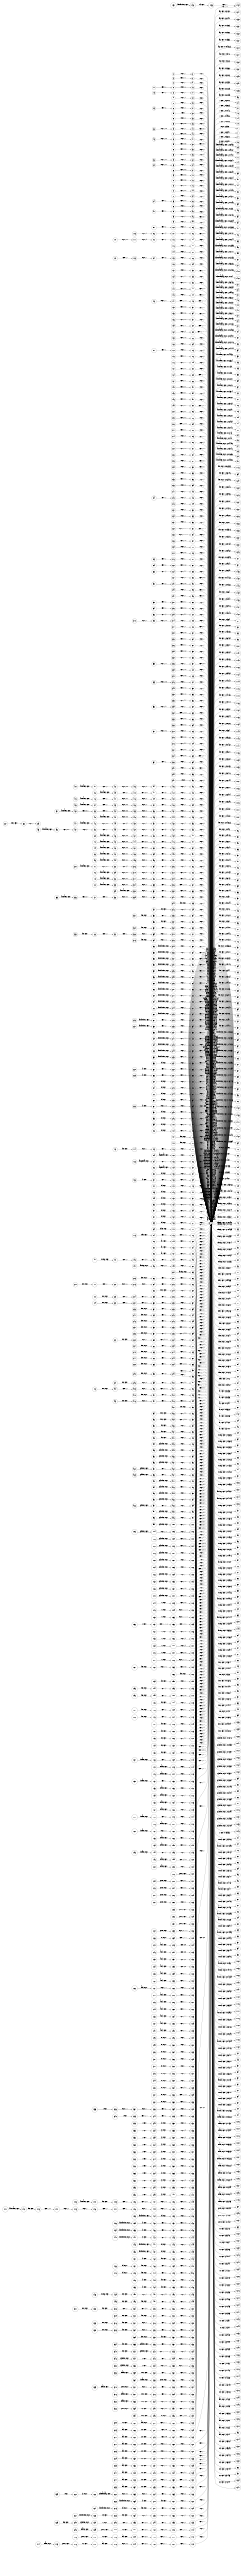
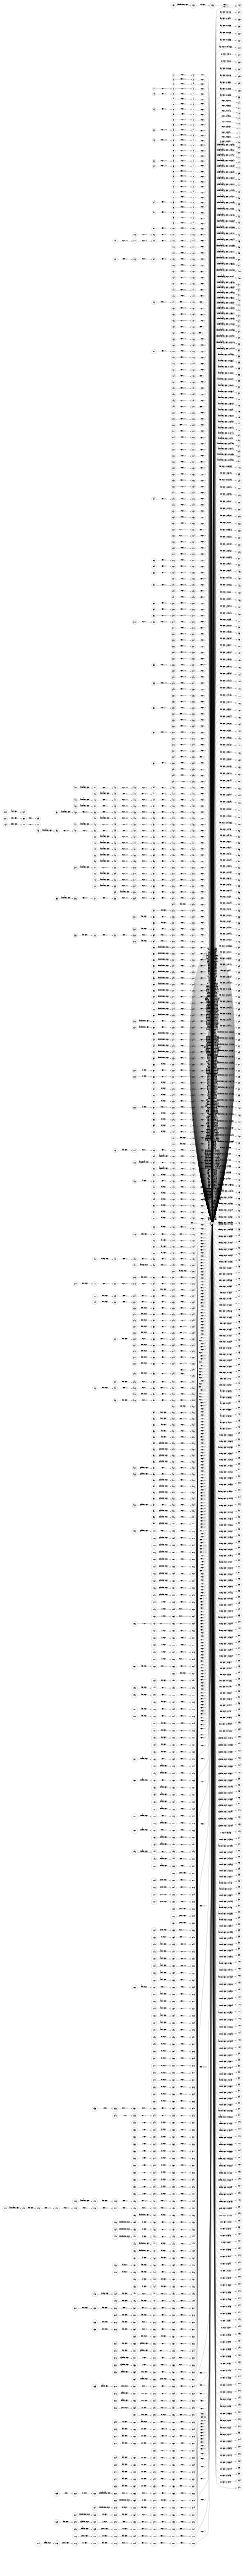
(202, 1227) -> (193, 1224)
(144, 2452) -> none
